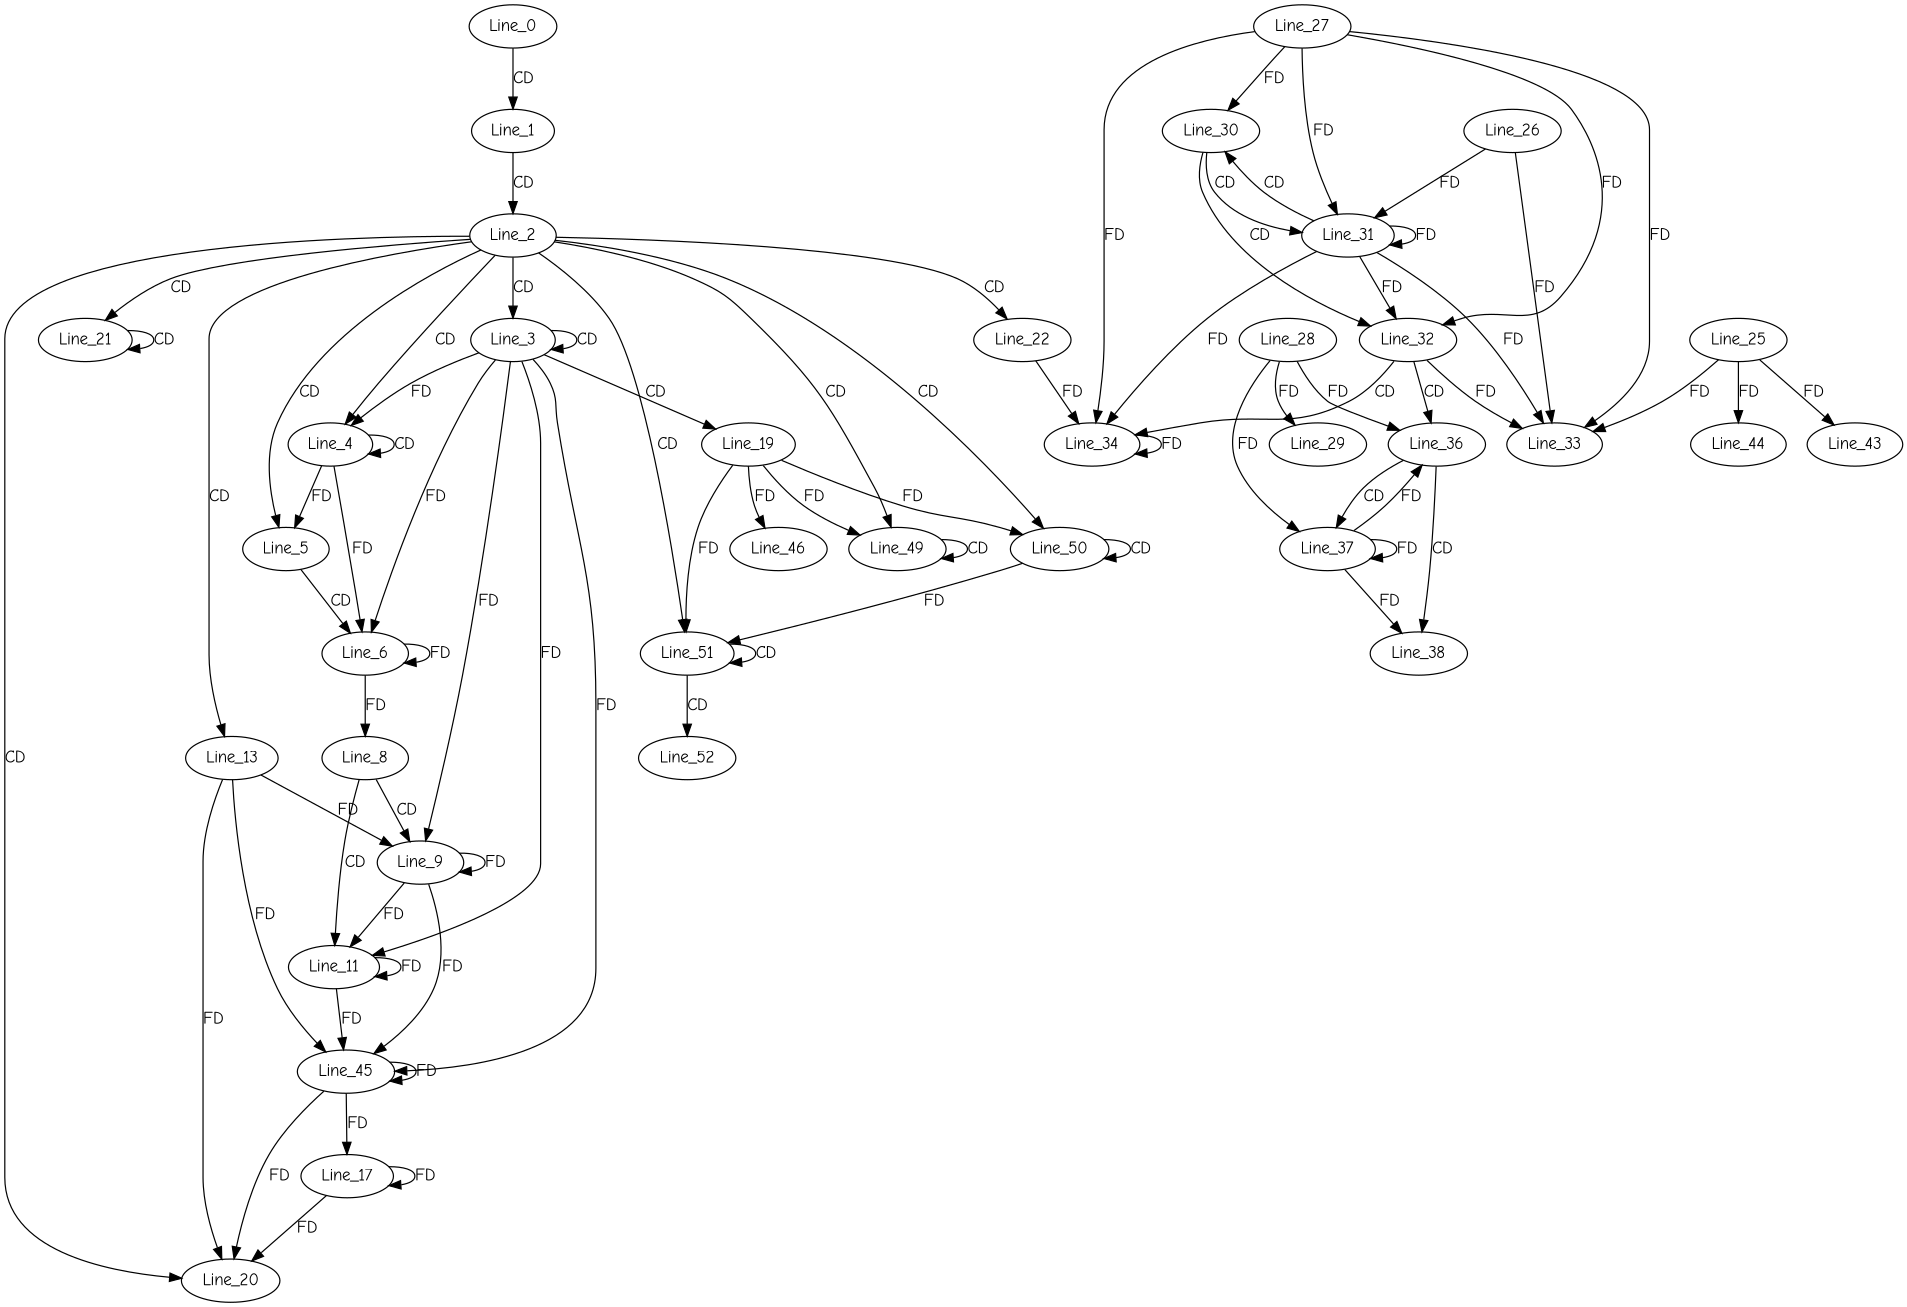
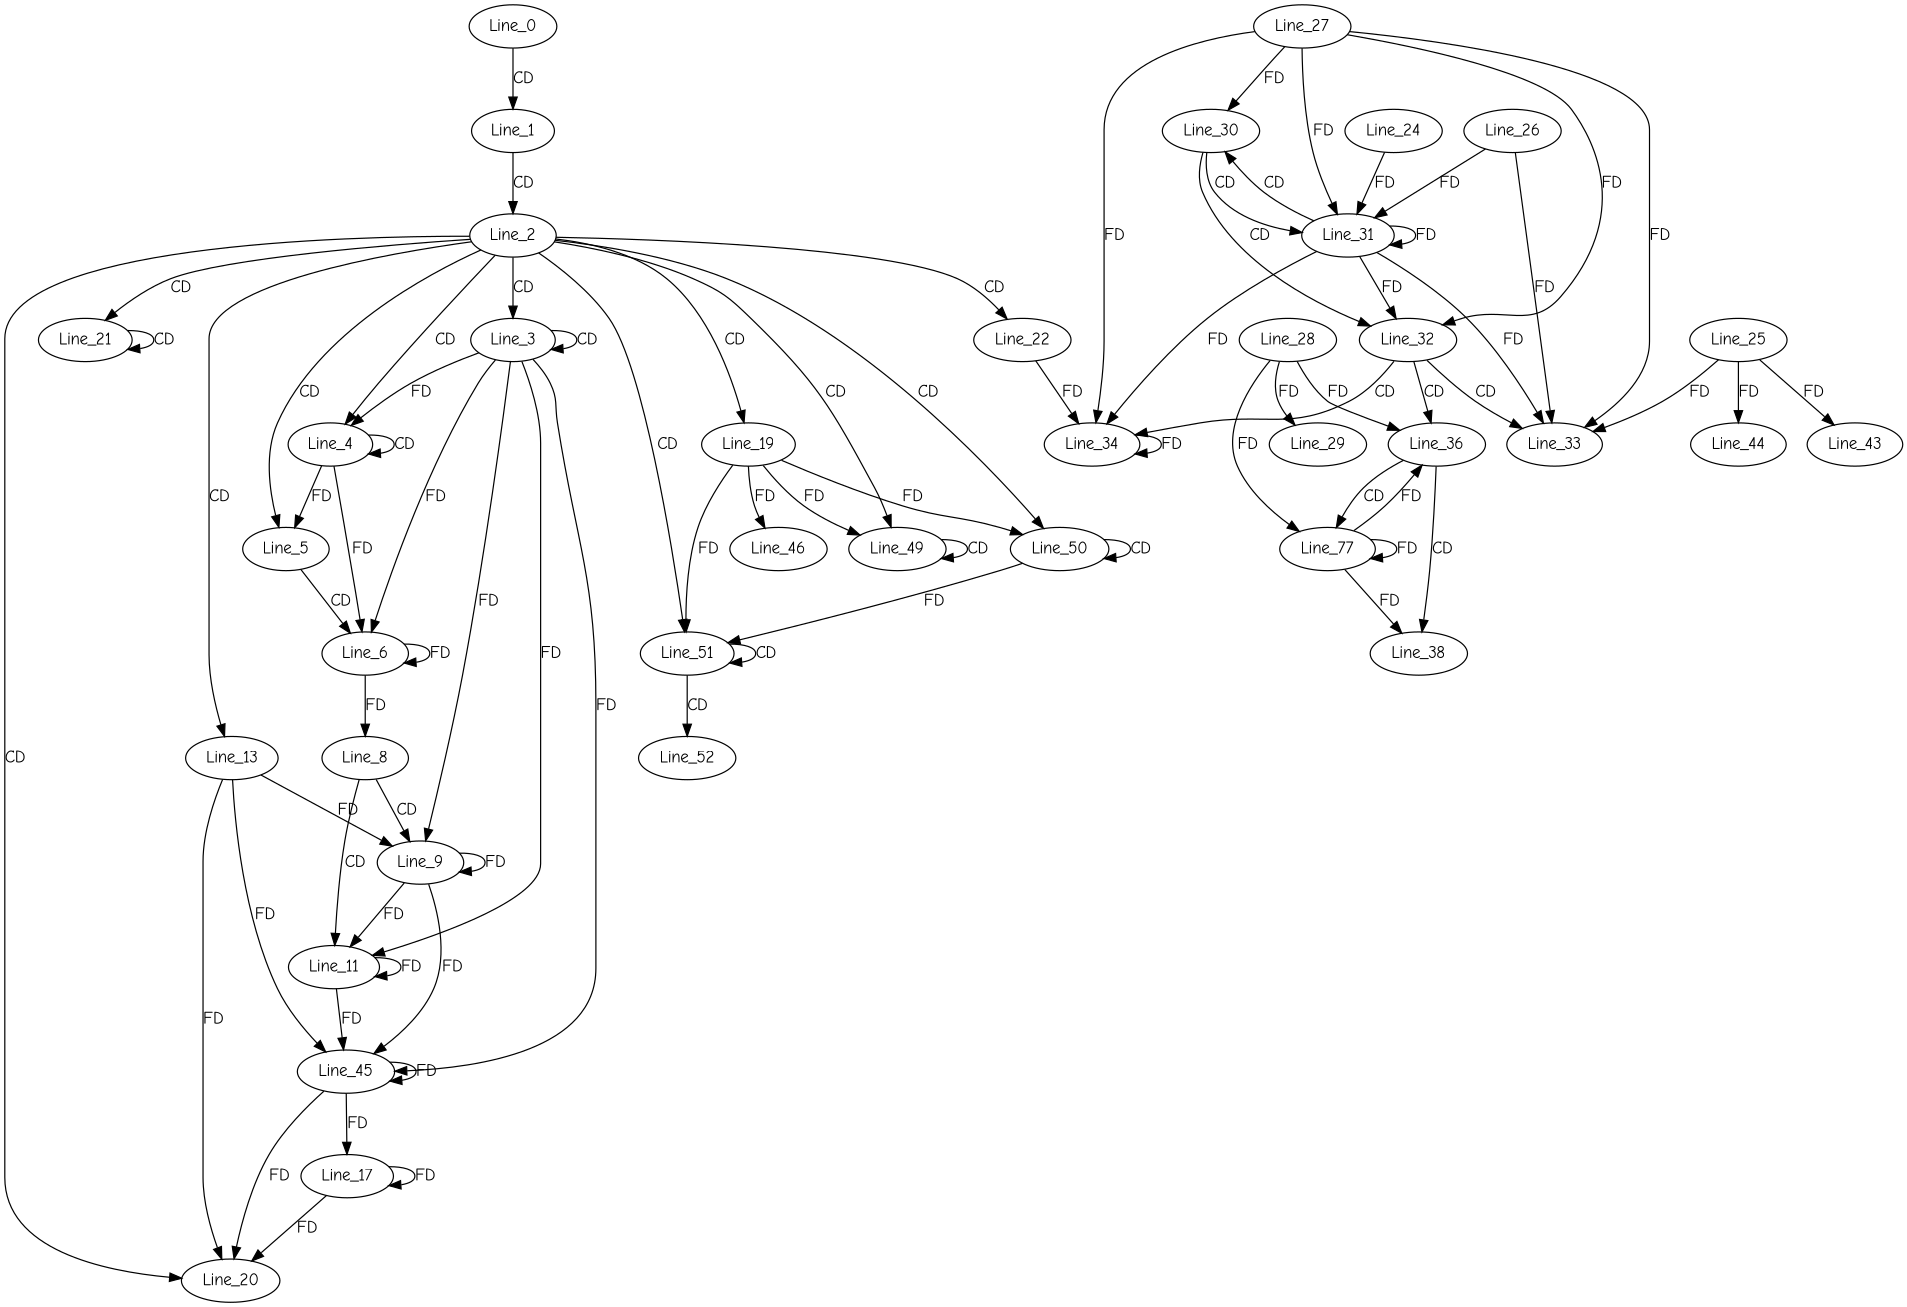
none -> (1394, 131)
(624, 389) -> (679, 290)
(1486, 392) -> (1486, 392)
(1328, 549) -> (1328, 549)
